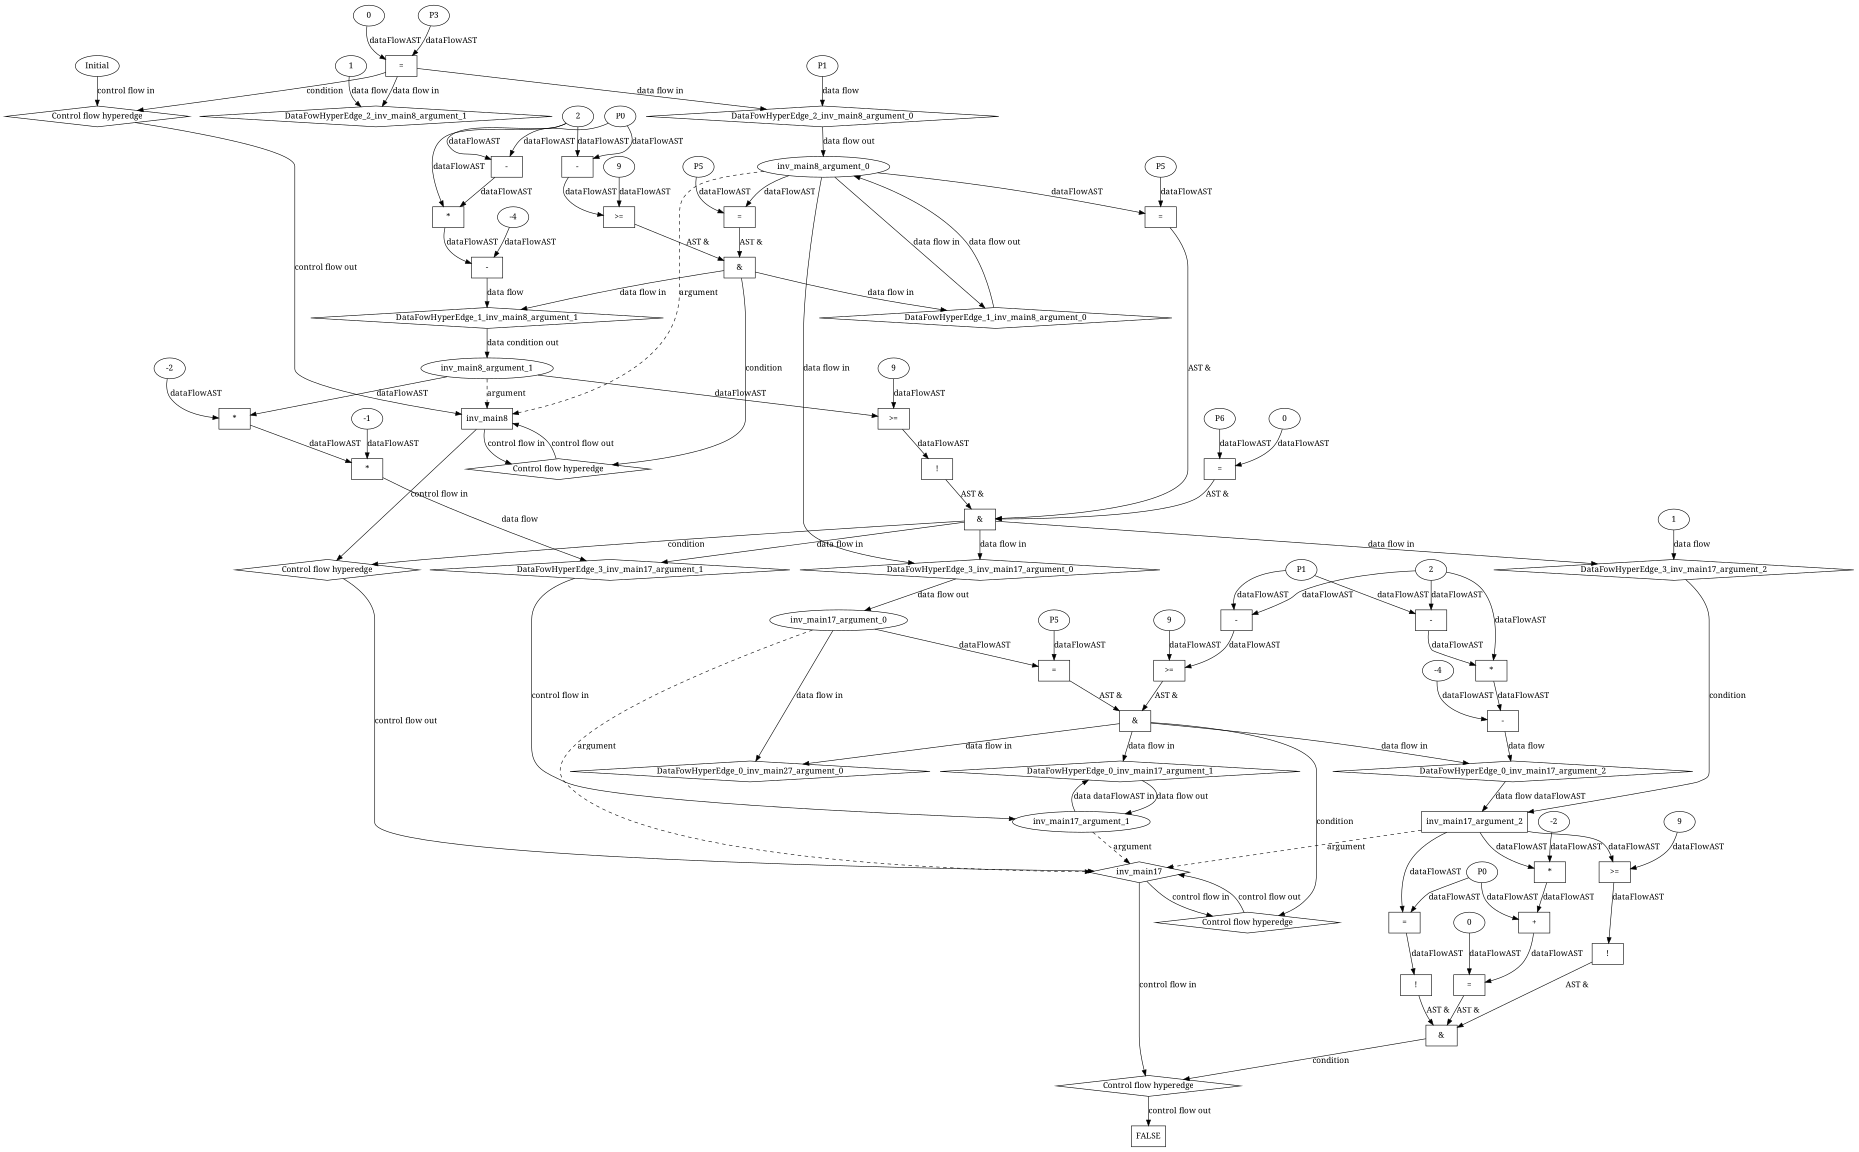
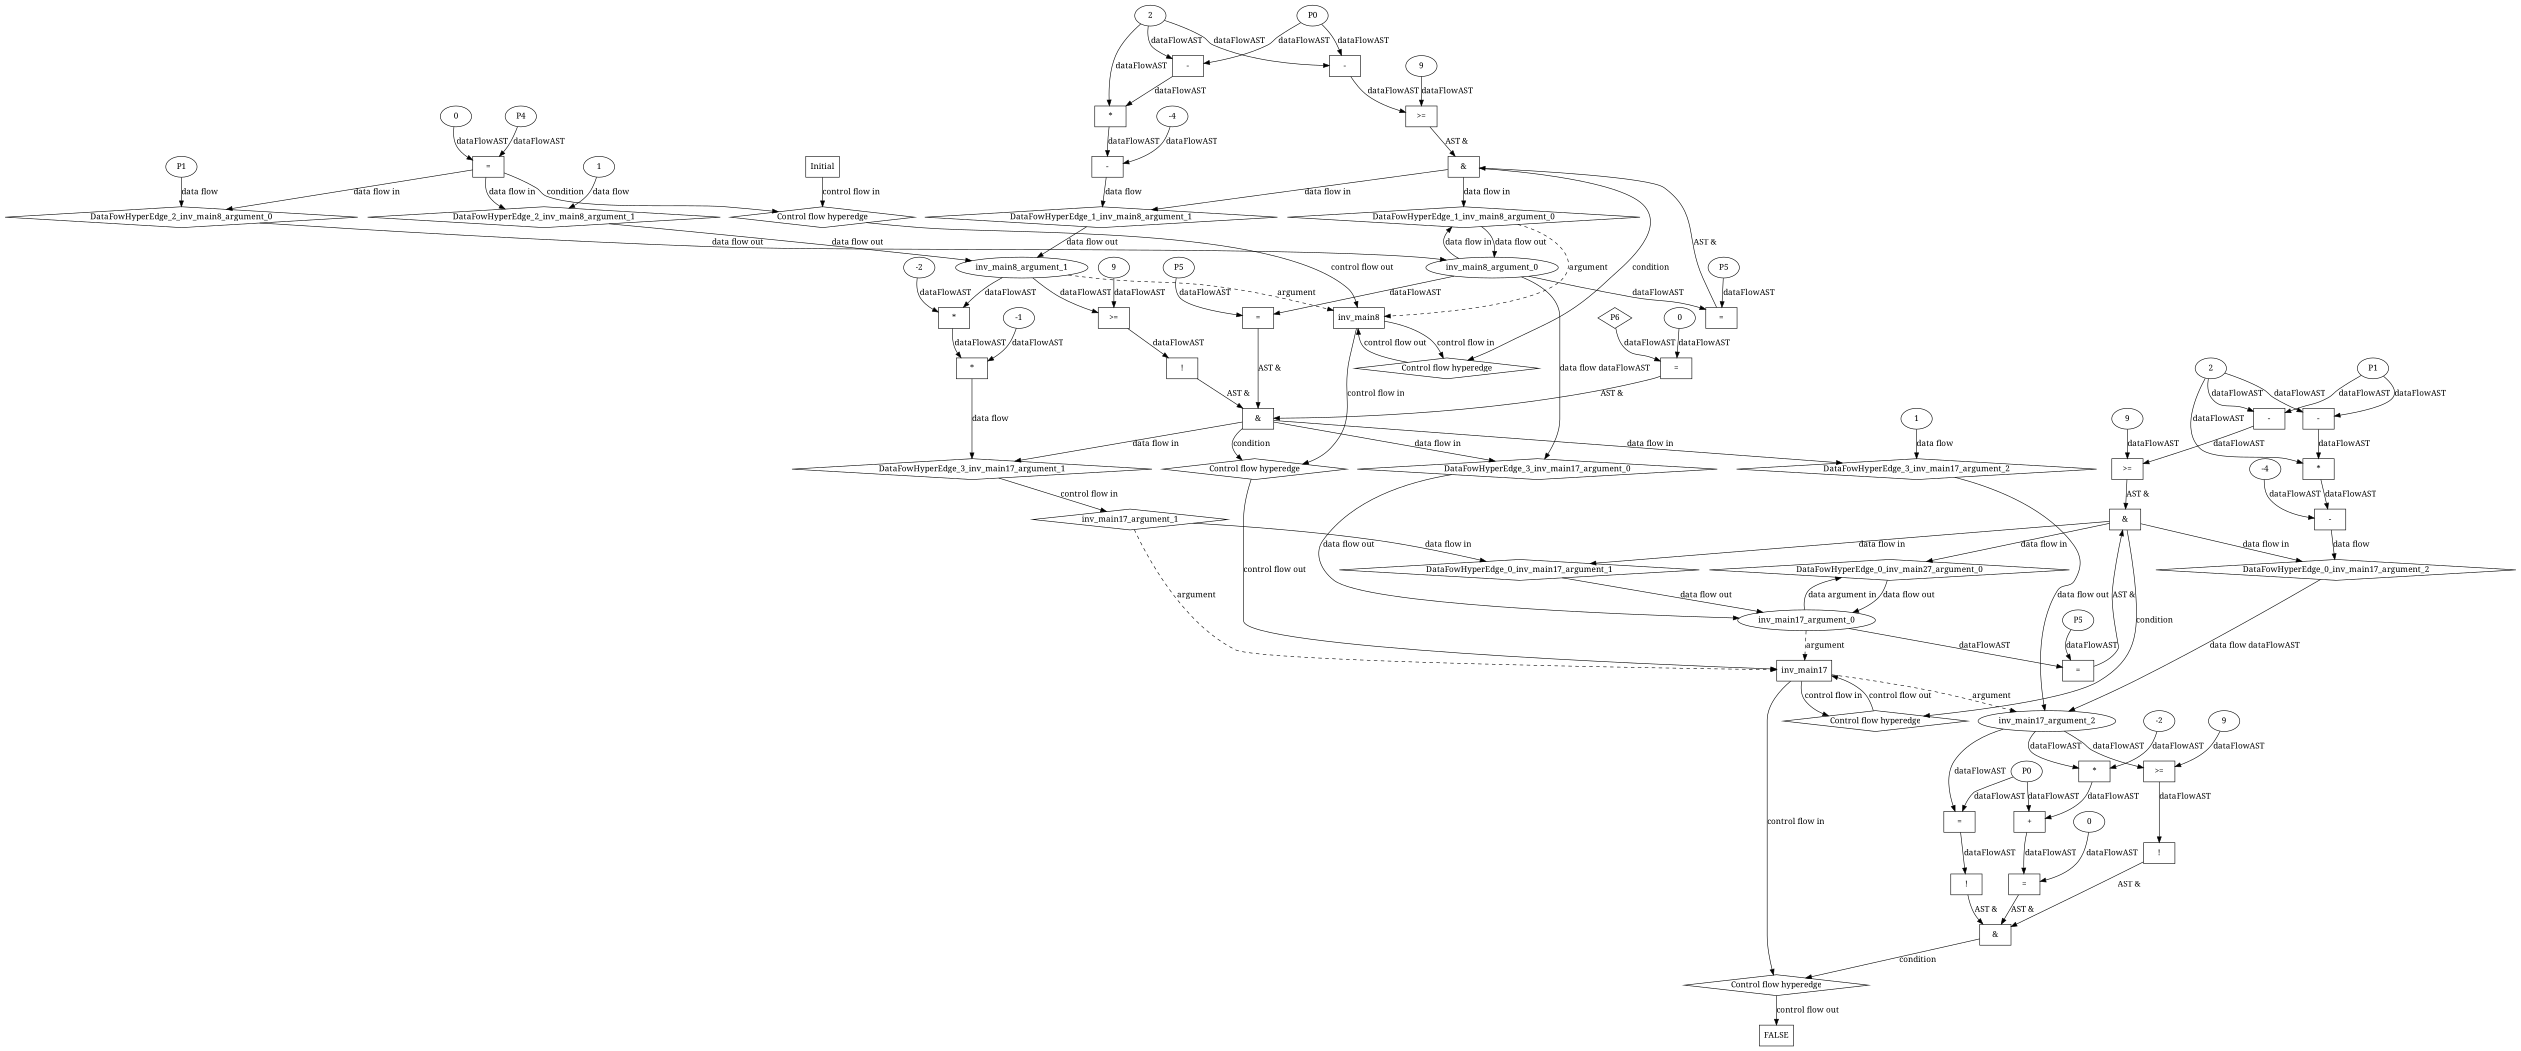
(434, 16) -> (521, 116)
(97, 66) -> (823, 167)
none -> (787, 241)
(677, 309) -> (1520, 299)
(523, 343) -> (1092, 242)
(827, 368) -> (1605, 368)
(1220, 419) -> (1615, 318)
none -> (1877, 599)
(820, 696) -> (1842, 595)
(1728, 696) -> (2083, 595)
(1114, 797) -> (1448, 545)
(1155, 801) -> (1660, 595)
(1081, 822) -> (1130, 520)
(1475, 822) -> (2047, 721)
(1297, 848) -> (1922, 689)
(1139, 872) -> (1804, 671)
